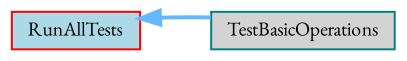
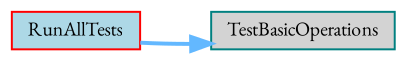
(186, 17) -> (165, 44)
